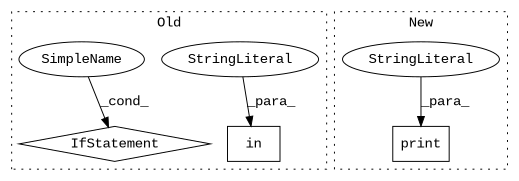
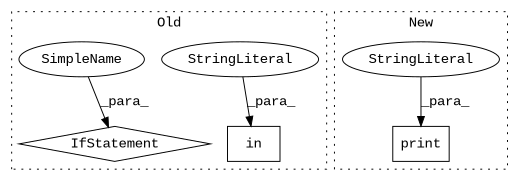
(124, 102) -> (124, 102)
